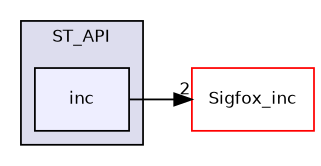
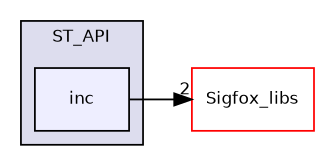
(253, 99) -> (253, 99)
